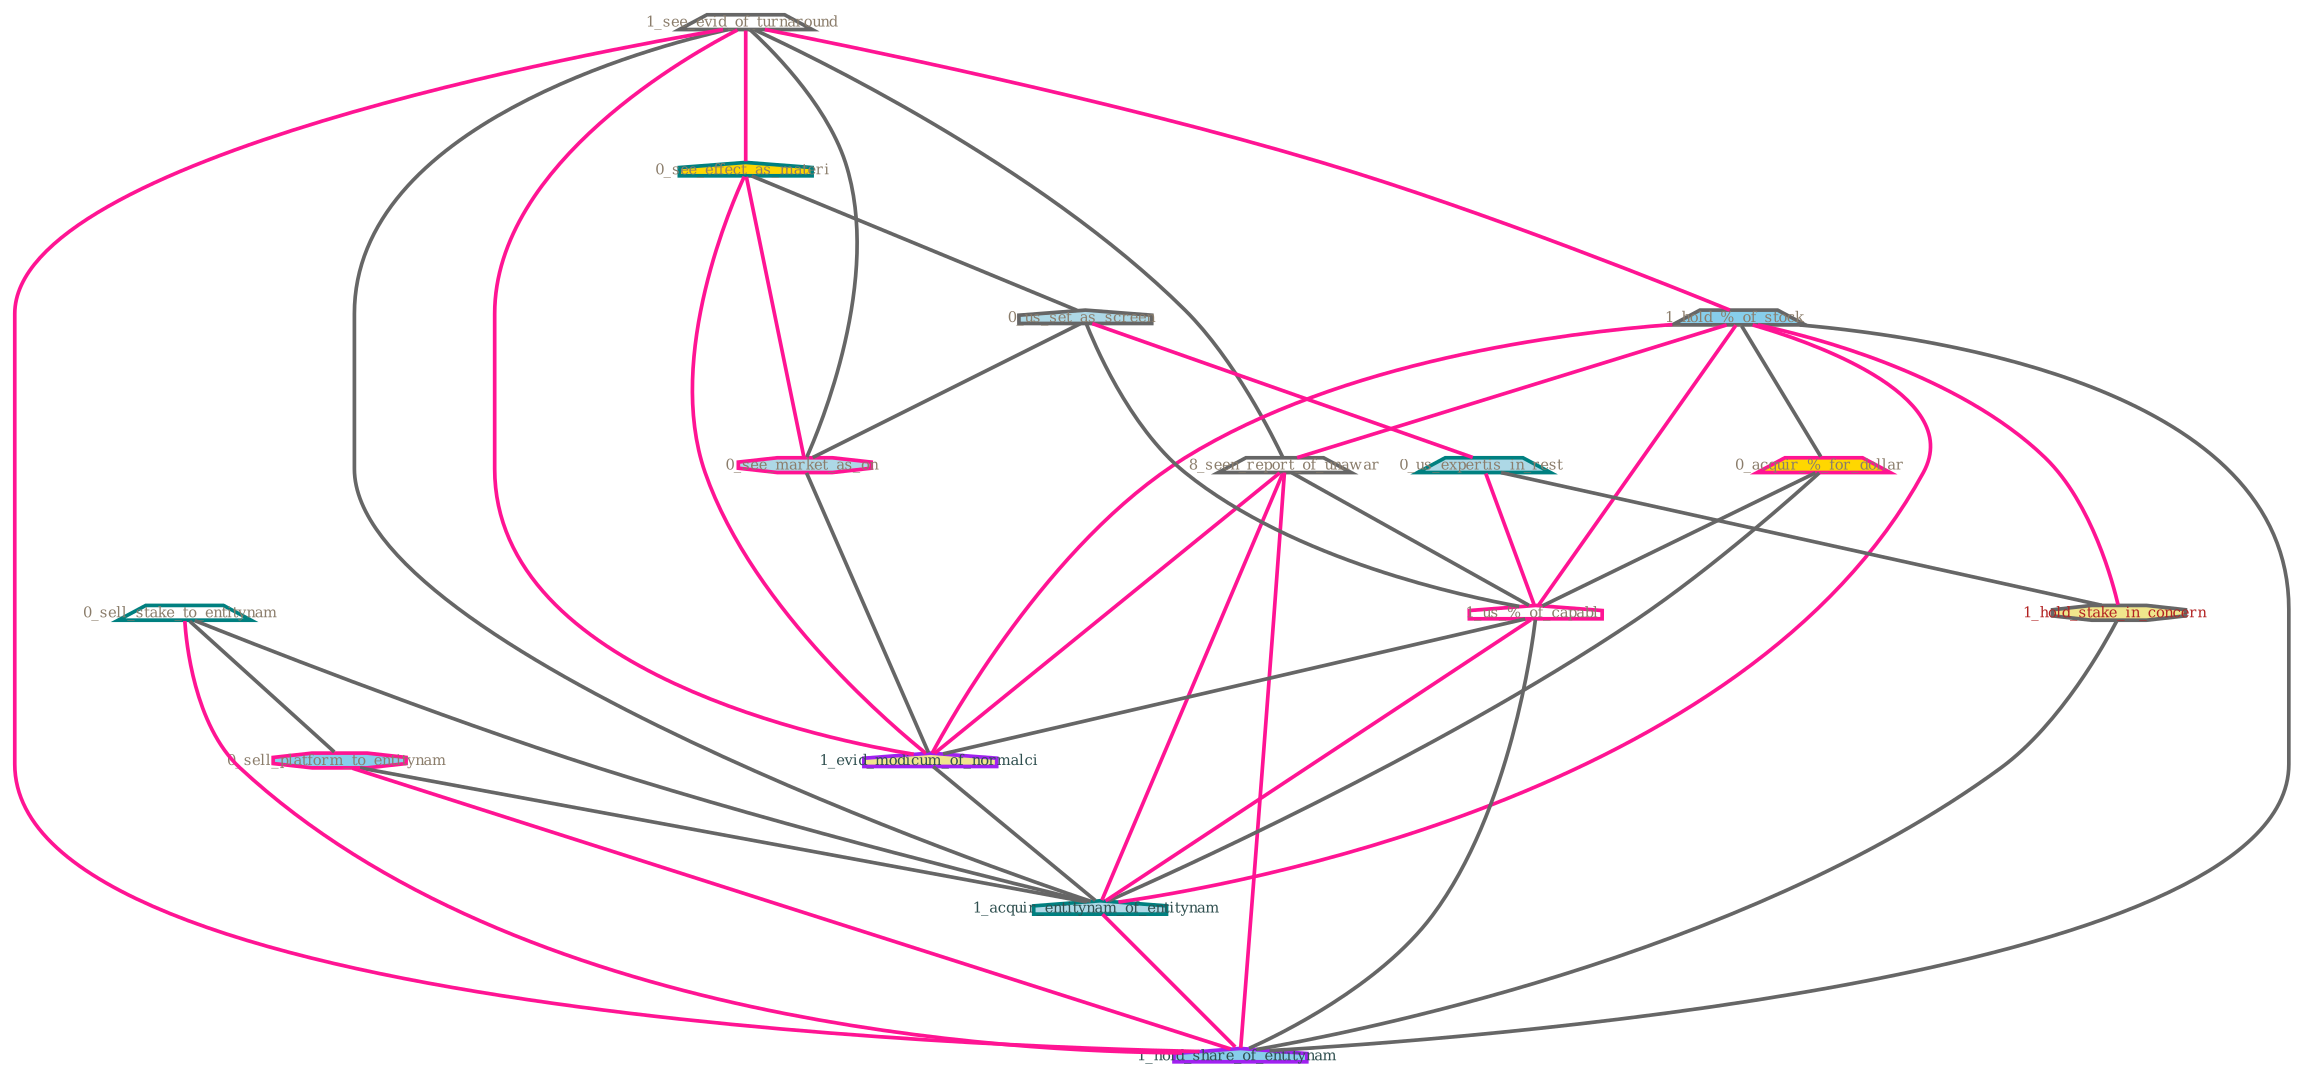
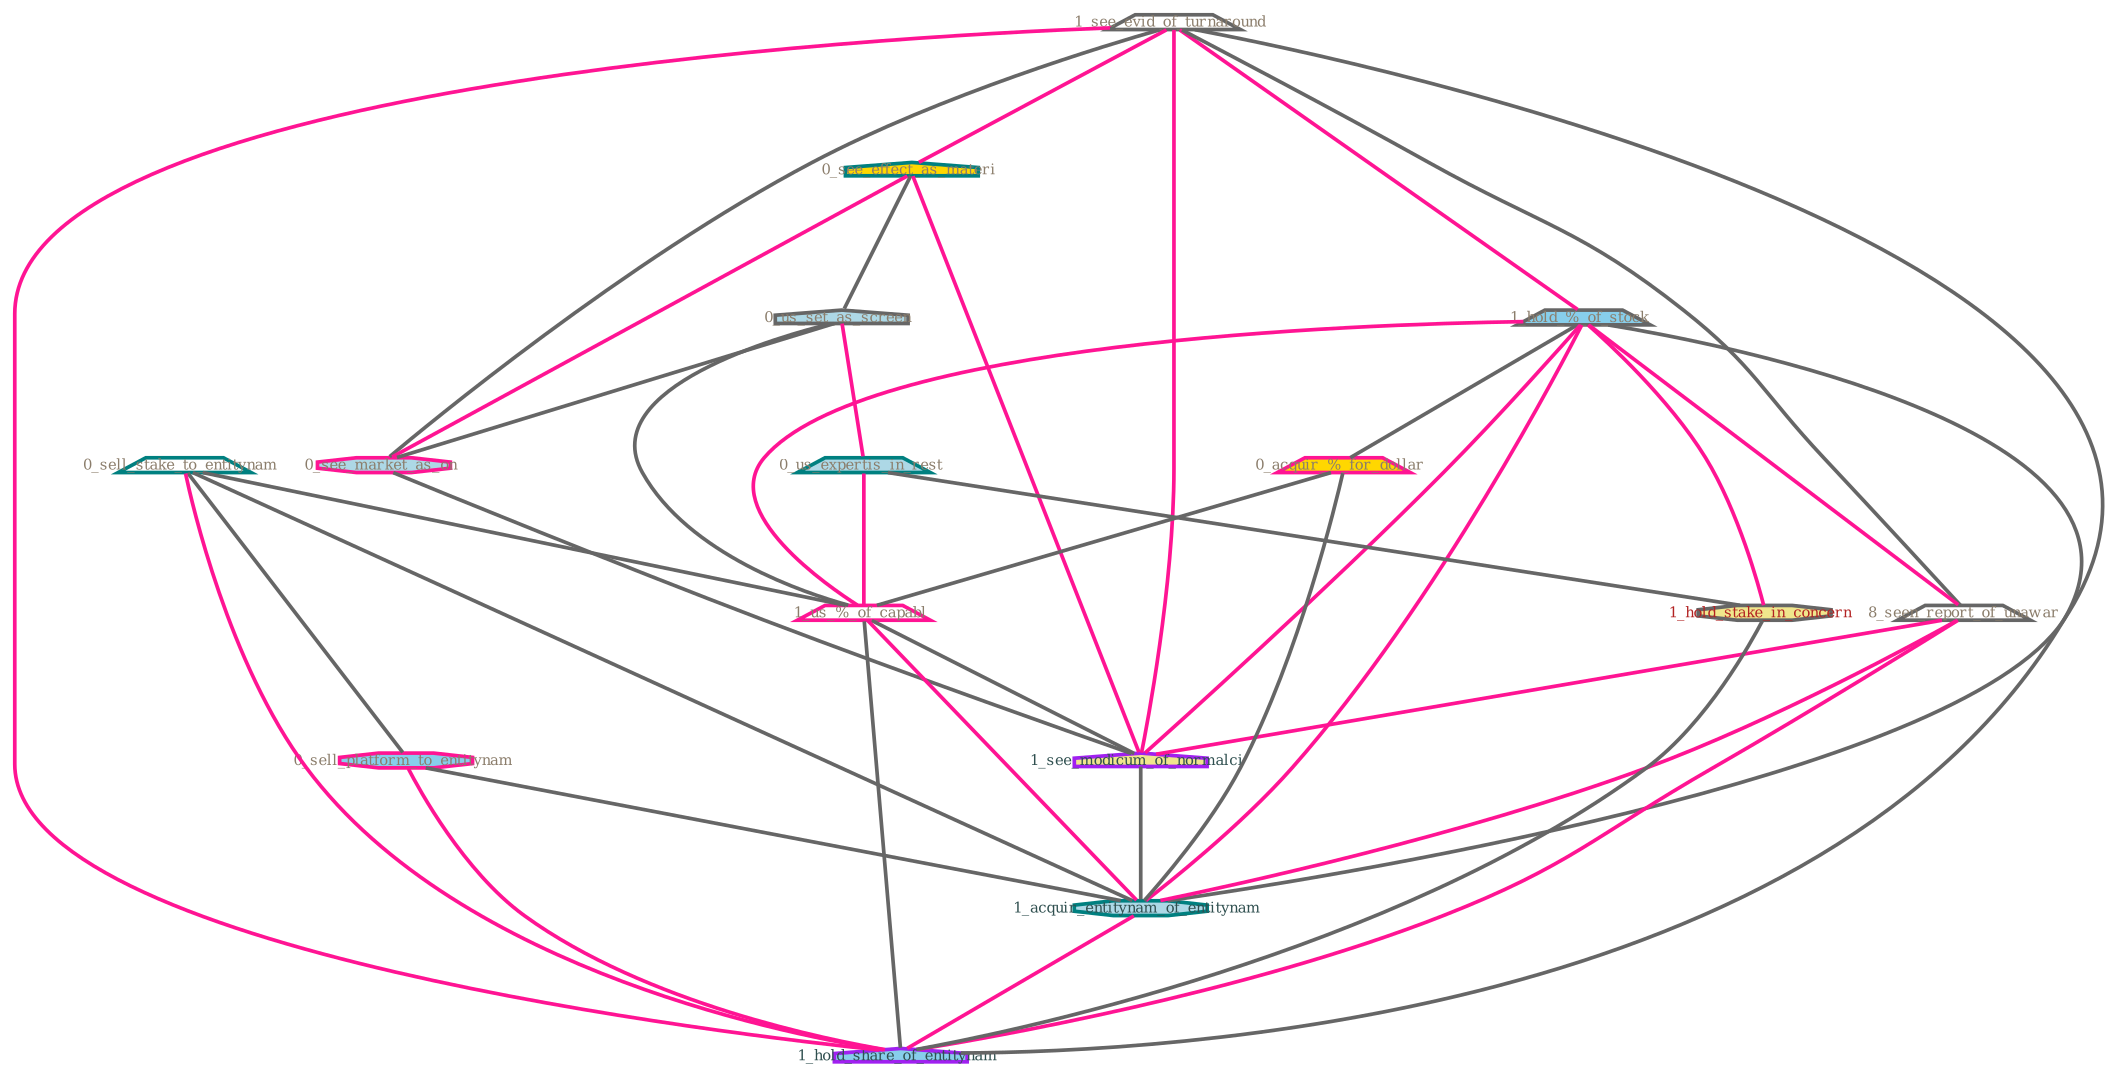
(1410, 539) -> (460, 526)
(1536, 613) -> (864, 613)
(930, 760) -> (1141, 760)
(1100, 908) -> (1141, 908)
